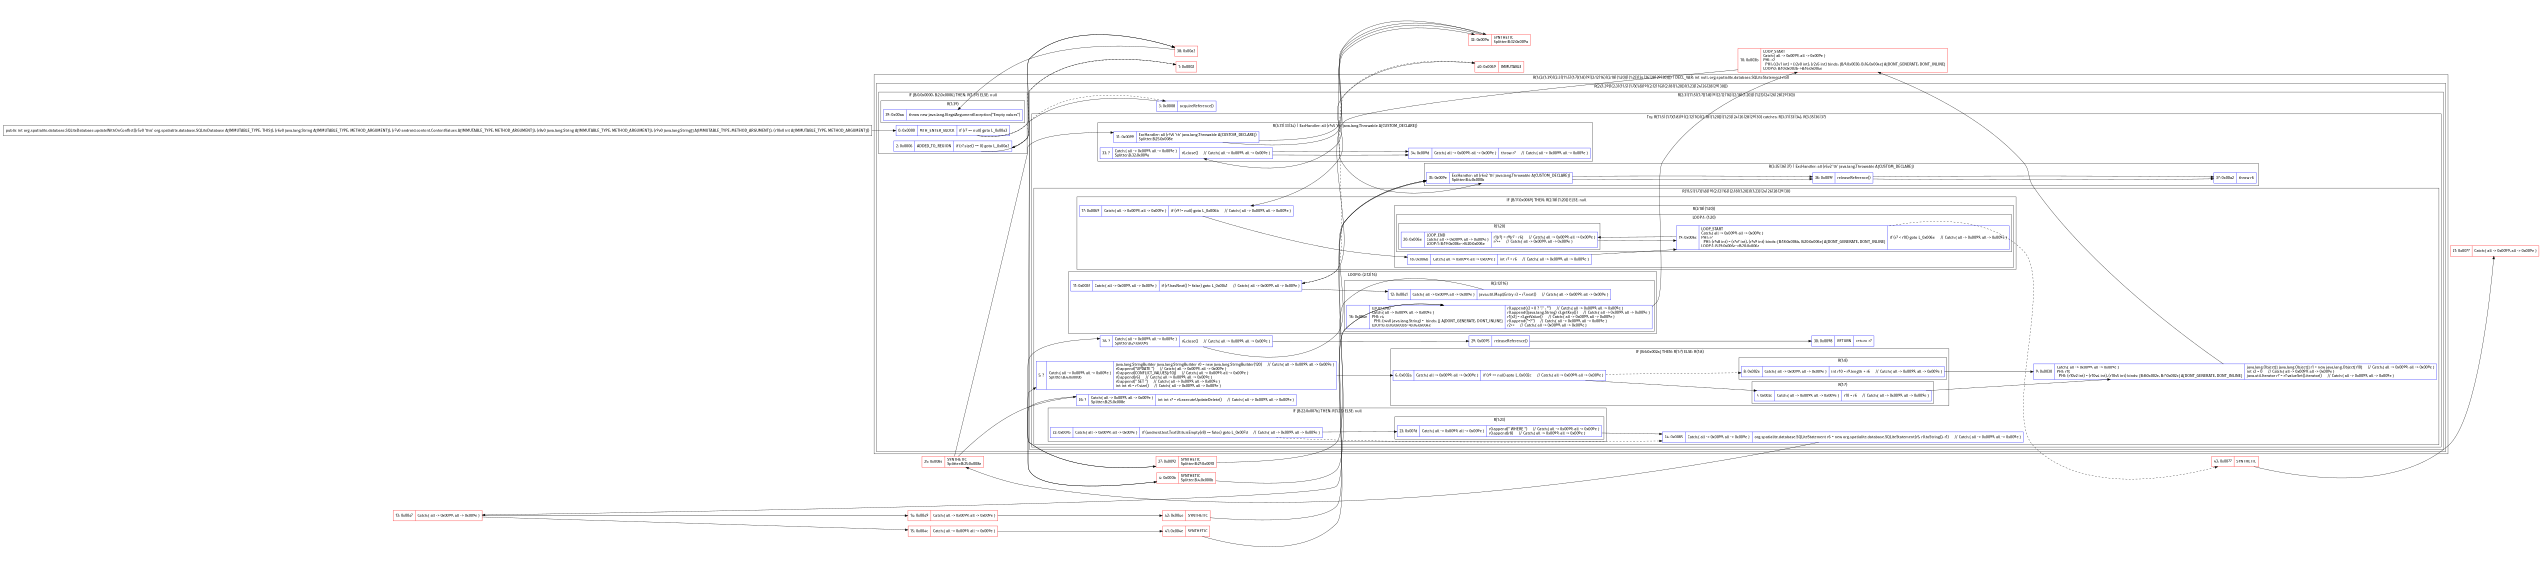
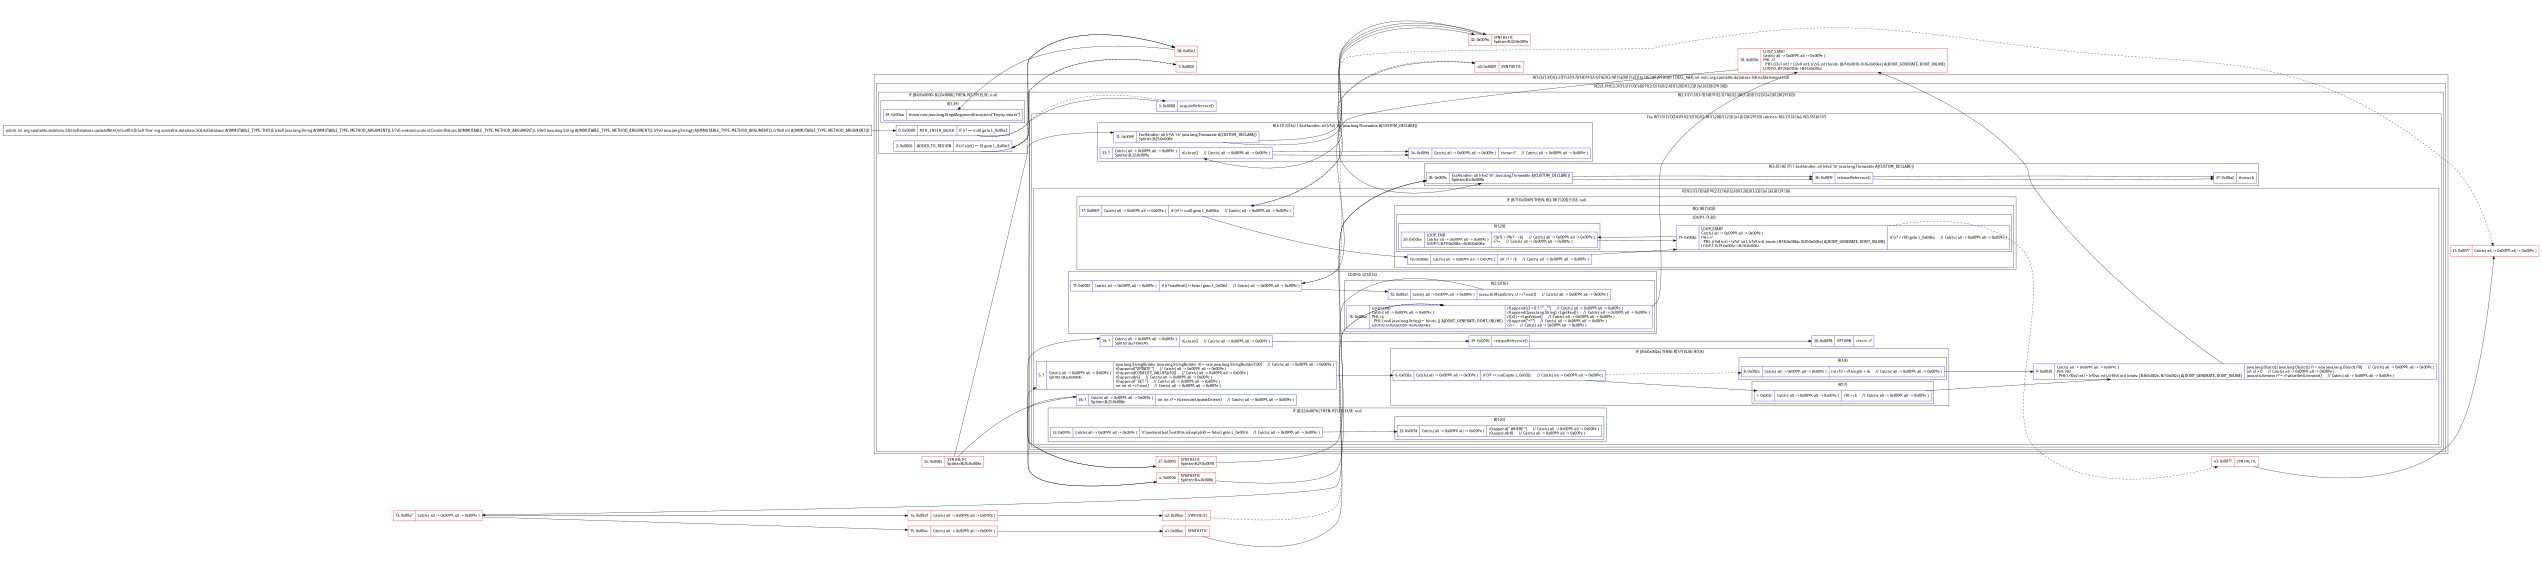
none -> (1854, 28)
(1511, 67) -> (1511, 67)
(1343, 294) -> none
(2064, 372) -> (2064, 372)
(1843, 437) -> none
(1338, 502) -> (1338, 502)
